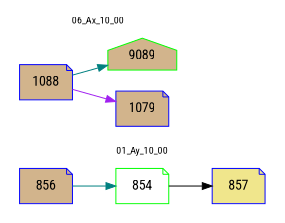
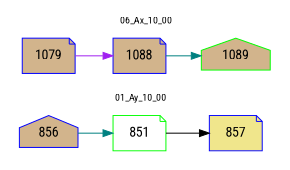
(142, 56) -> (236, 56)
(89, 94) -> (89, 56)
(46, 186) -> (49, 133)
(142, 186) -> (139, 133)
